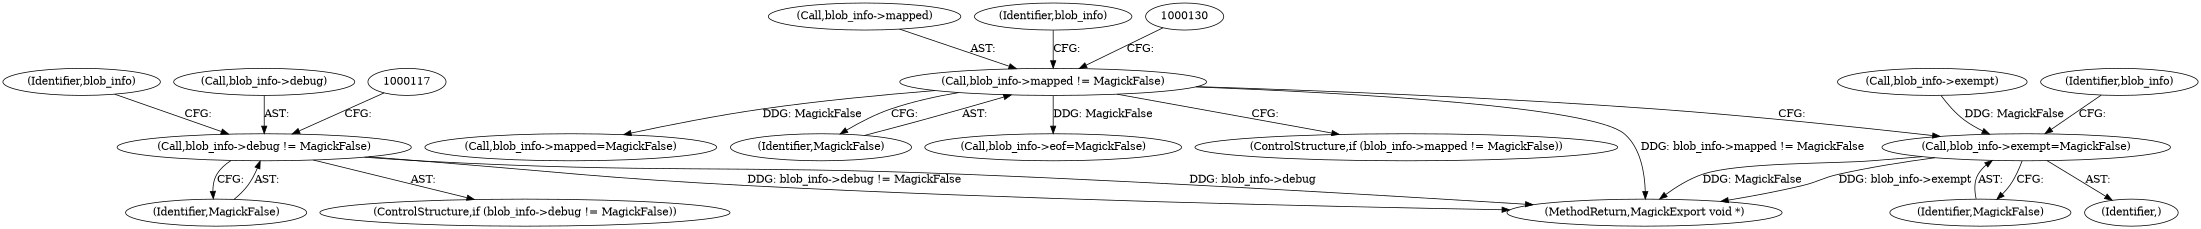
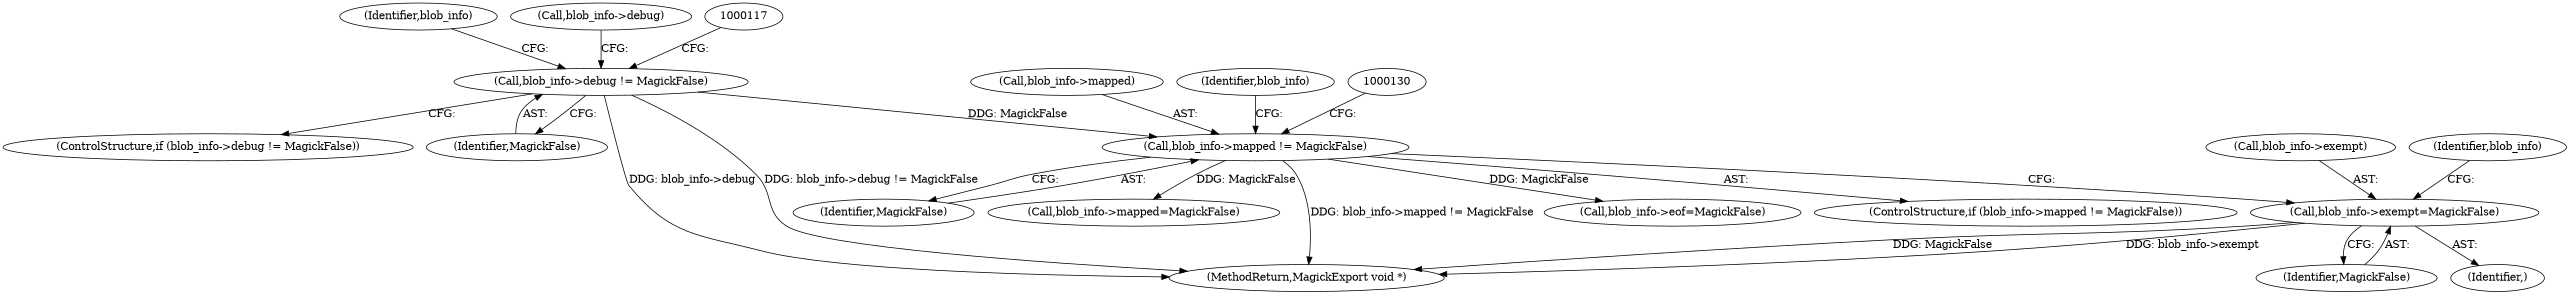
none -> (924, 114)
(278, 115) -> (616, 49)
(1267, 115) -> (1738, 180)
(2015, 115) -> (2368, 180)
(425, 180) -> (444, 115)
